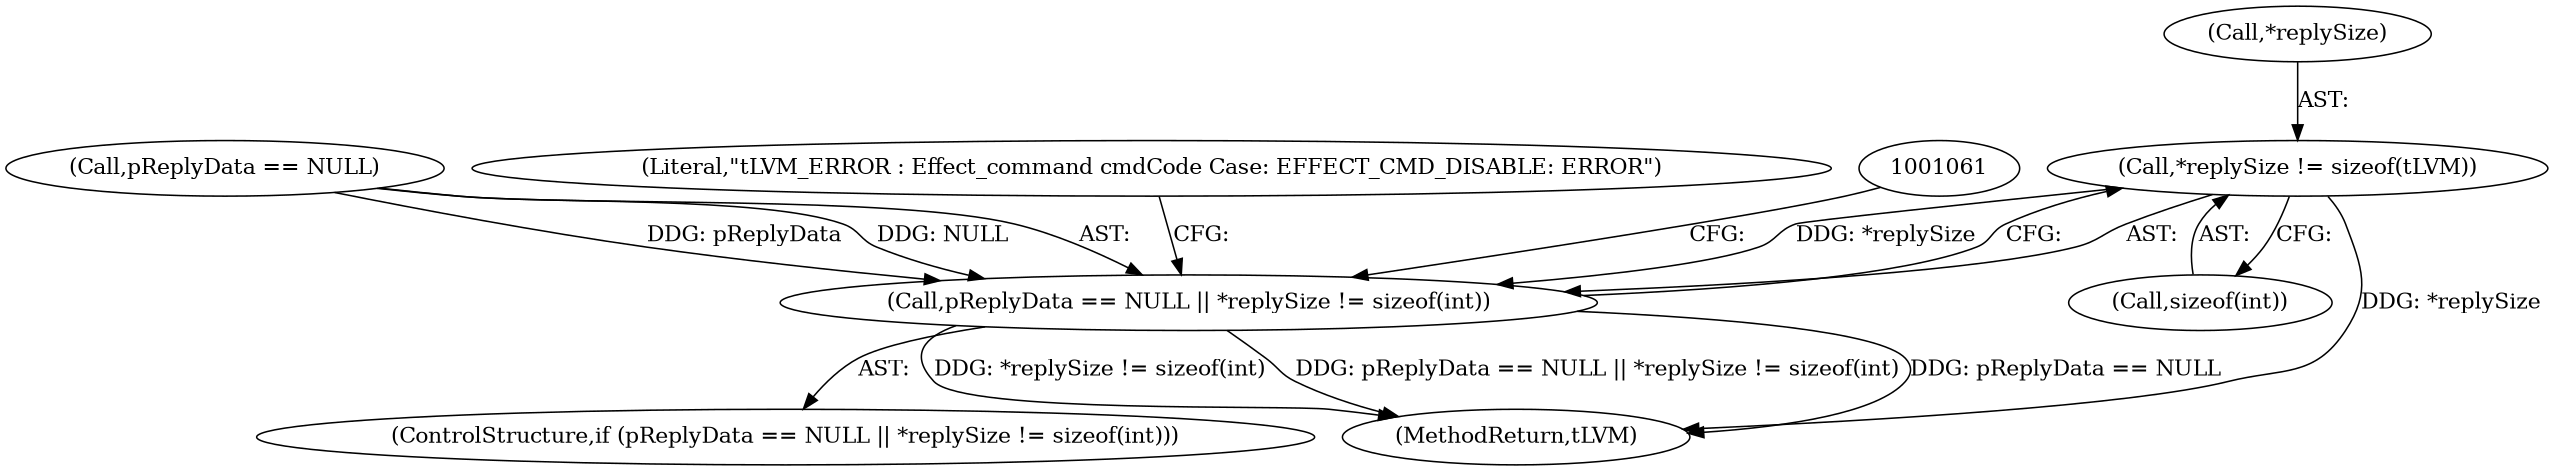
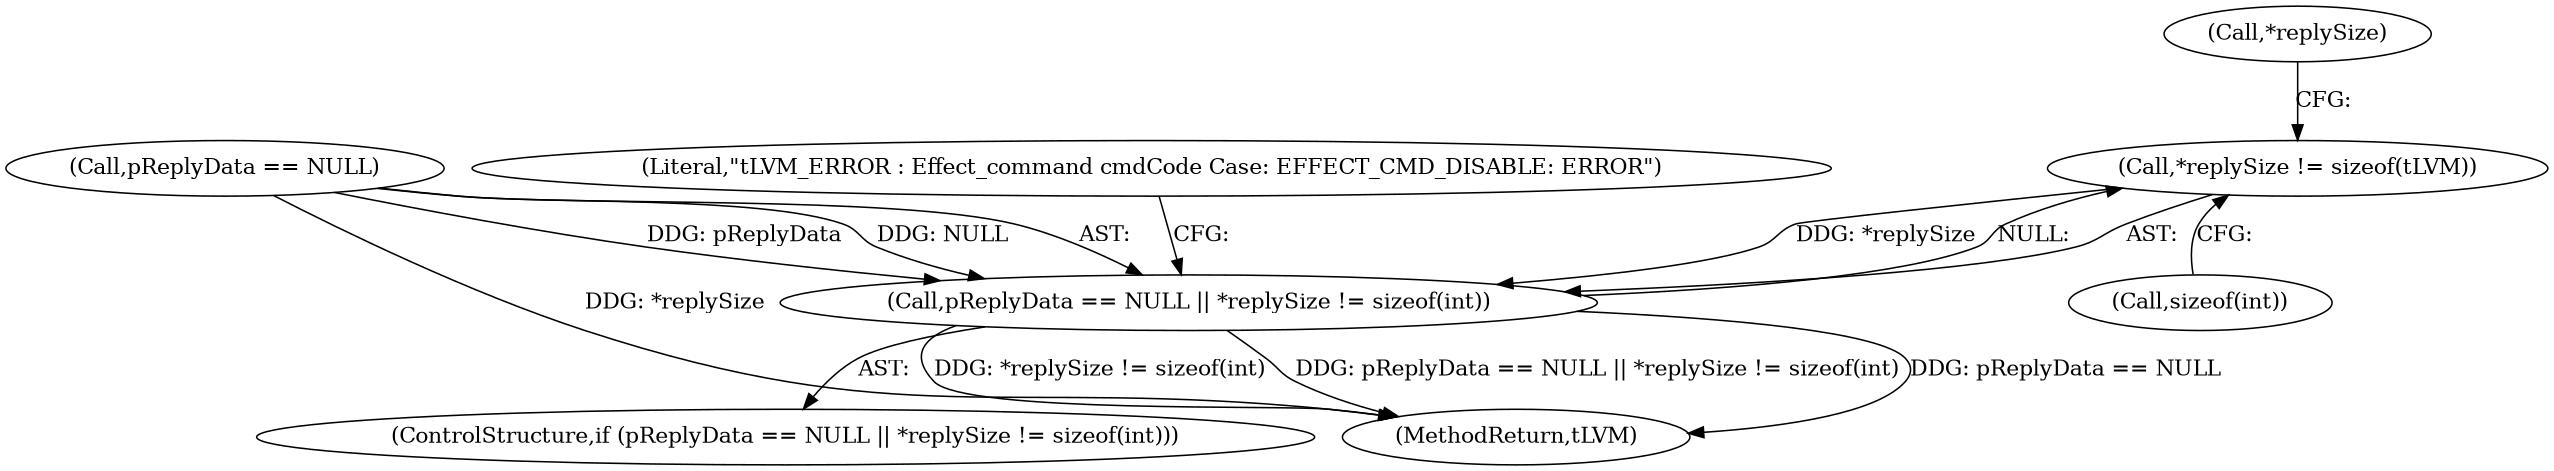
(2327, 101) -> (2327, 101)
(1939, 168) -> none
(2273, 233) -> none
(2037, 236) -> (2037, 236)
(2228, 236) -> (2228, 236)
(2103, 401) -> (810, 385)
